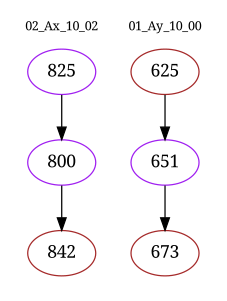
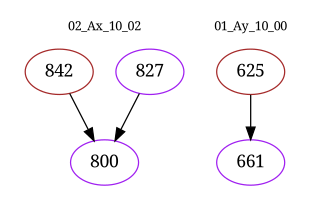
(62, 72) -> (150, 72)
(165, 163) -> (251, 163)
(62, 202) -> (79, 112)
(165, 253) -> none
